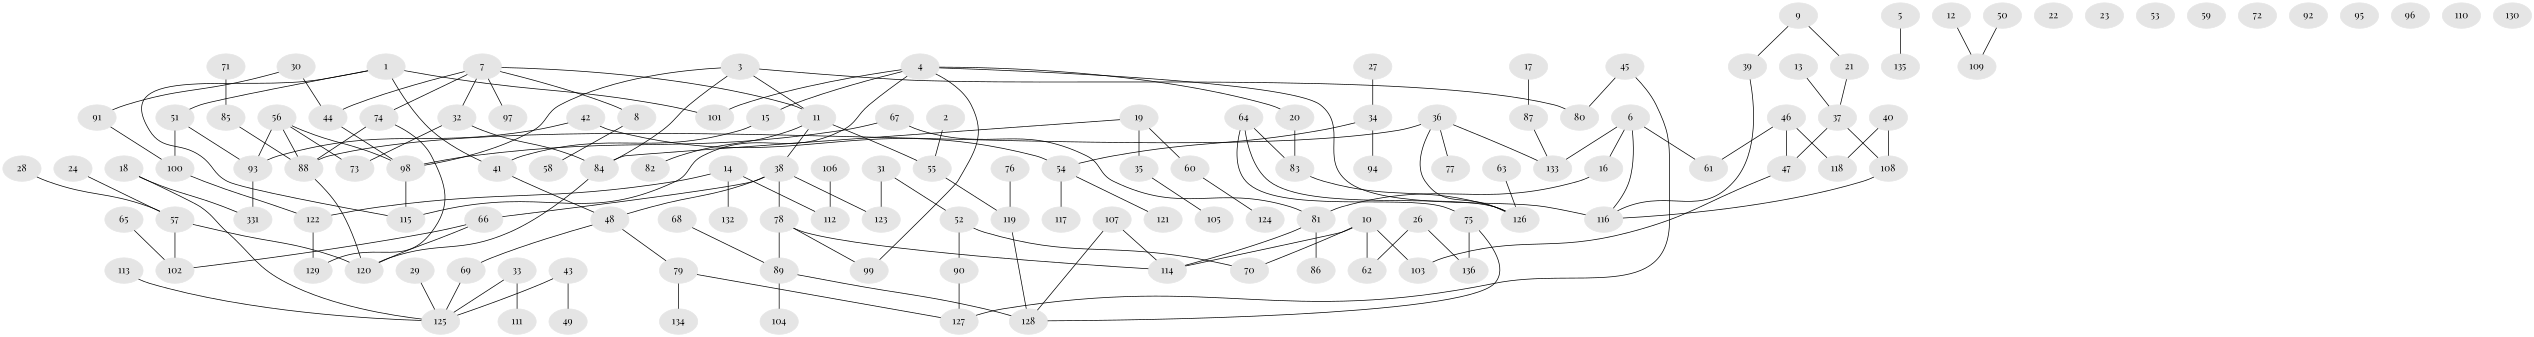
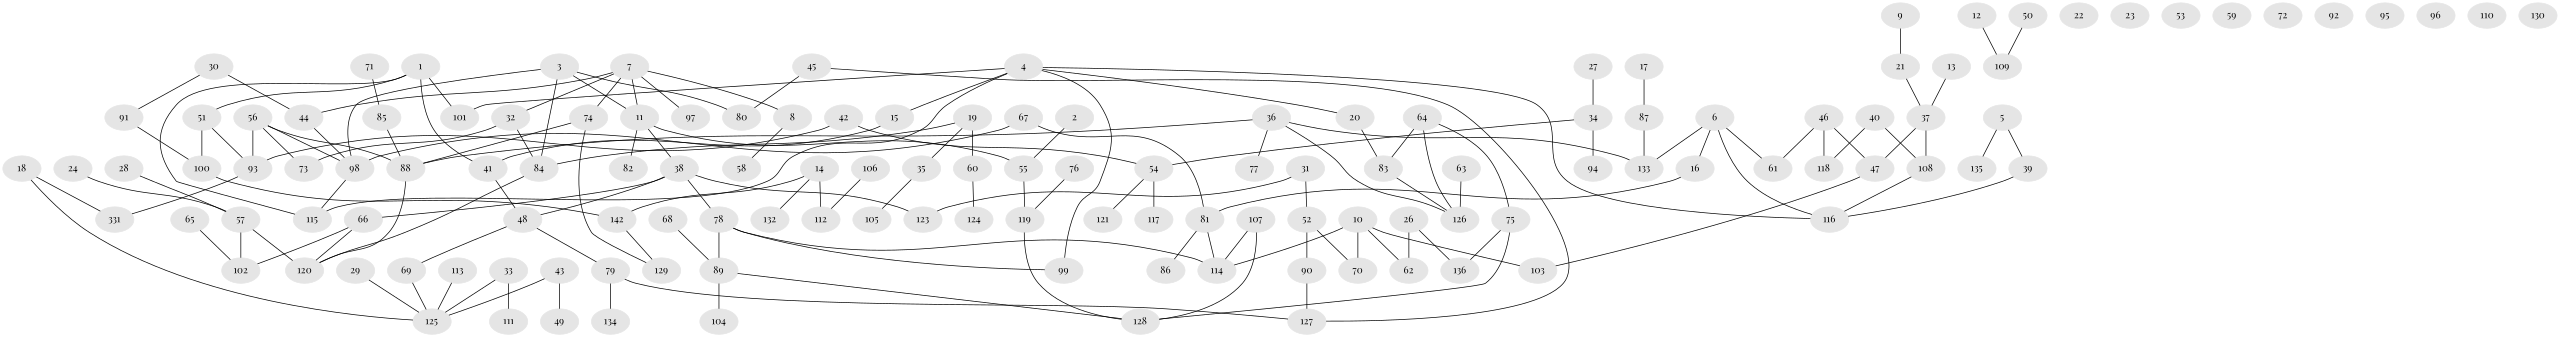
(1773, 41) -> (2015, 143)
(313, 220) -> (617, 220)
